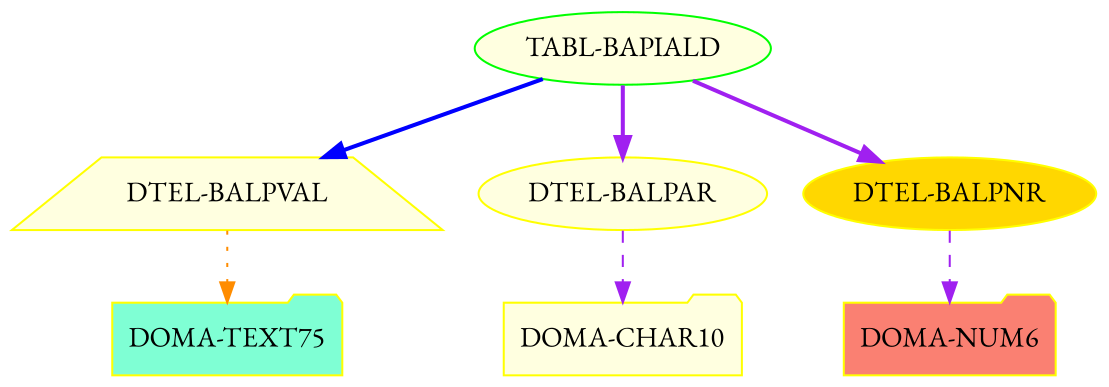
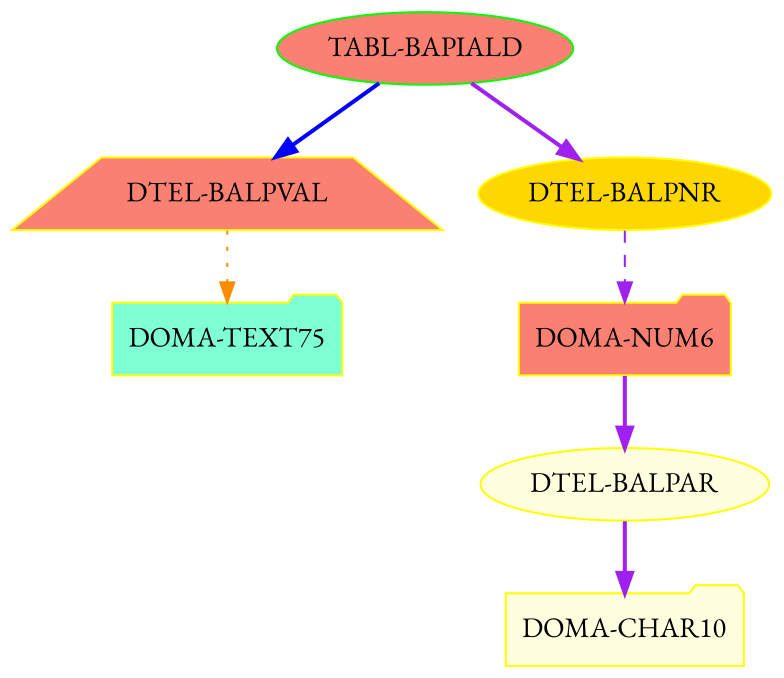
(623, 48) -> (425, 48)
(623, 111) -> (625, 402)
(227, 194) -> (227, 194)
(623, 256) -> (625, 547)
